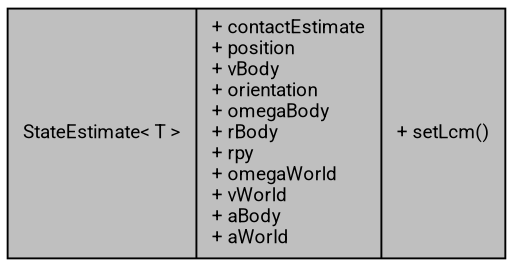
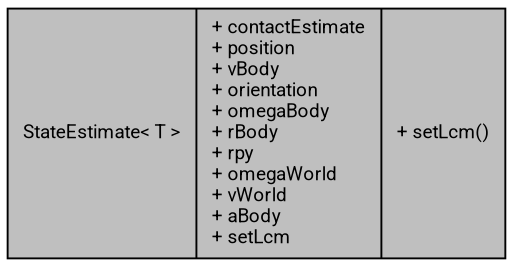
(251, 237) -> (252, 237)
